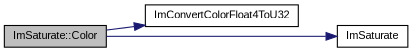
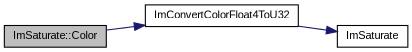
(216, 36) -> (312, 28)
